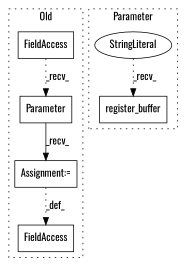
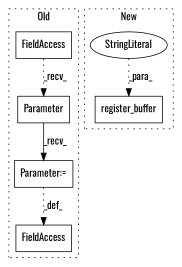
(133, 17) -> (129, 17)
(145, 77) -> (141, 77)
(46, 174) -> (44, 174)
